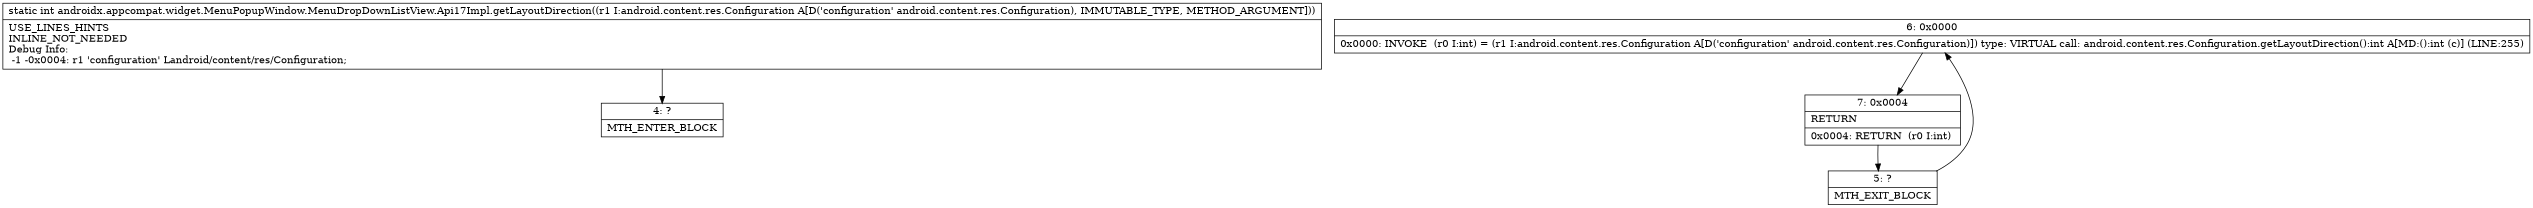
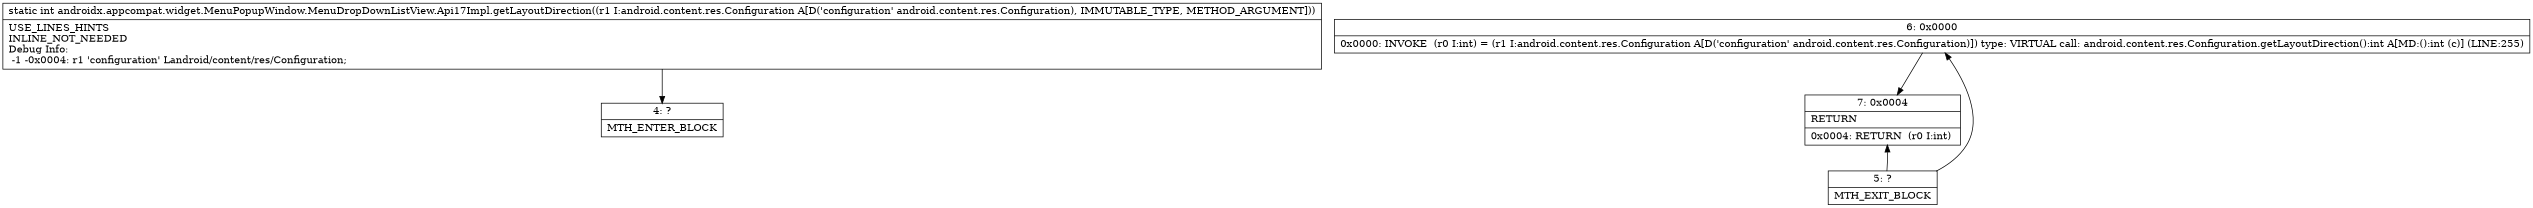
(1878, 154) -> (1887, 162)
